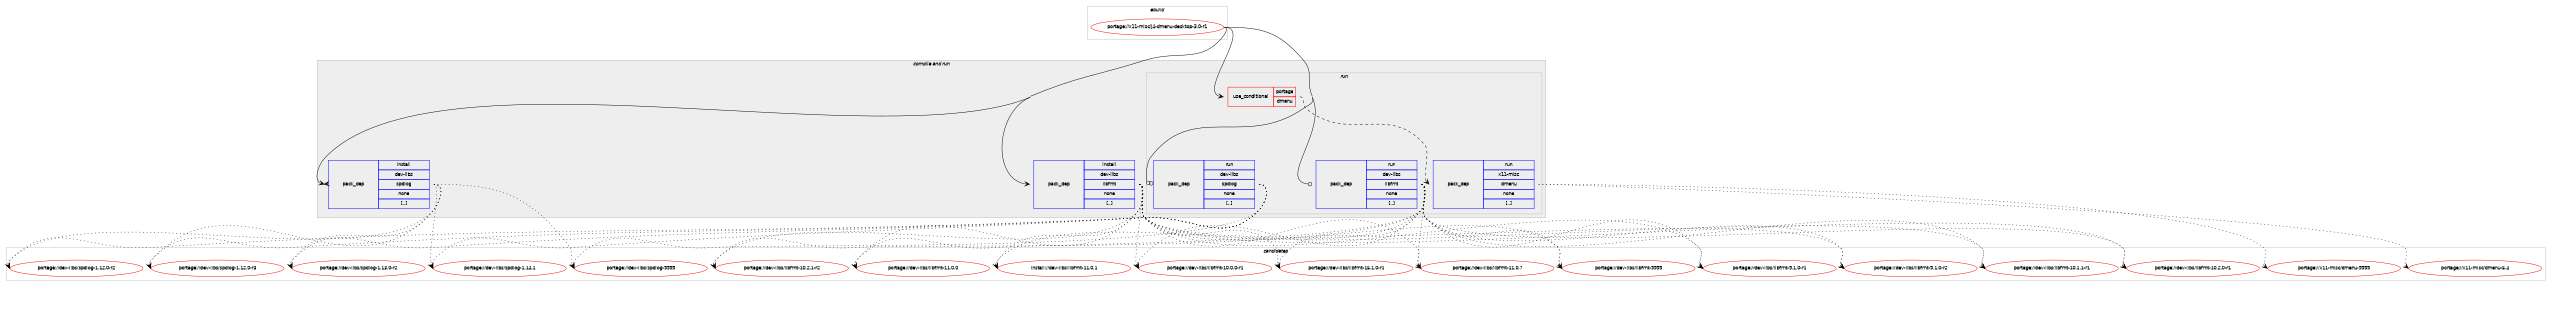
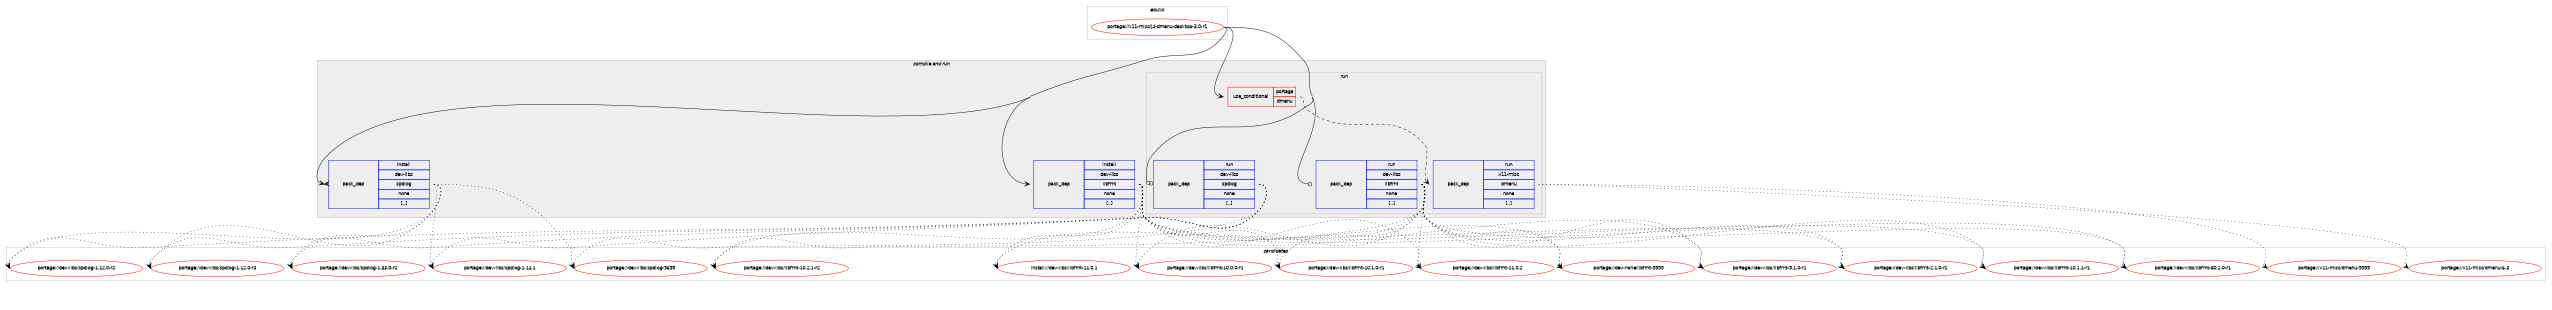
(359, 268) -> (359, 268)
(641, 268) -> (641, 268)
(923, 268) -> none
(1346, 268) -> (1346, 268)
(1488, 268) -> (1488, 268)
(1629, 268) -> (1629, 268)
(1911, 268) -> (1911, 268)
(2193, 268) -> (2193, 268)
(2475, 268) -> (2475, 268)
